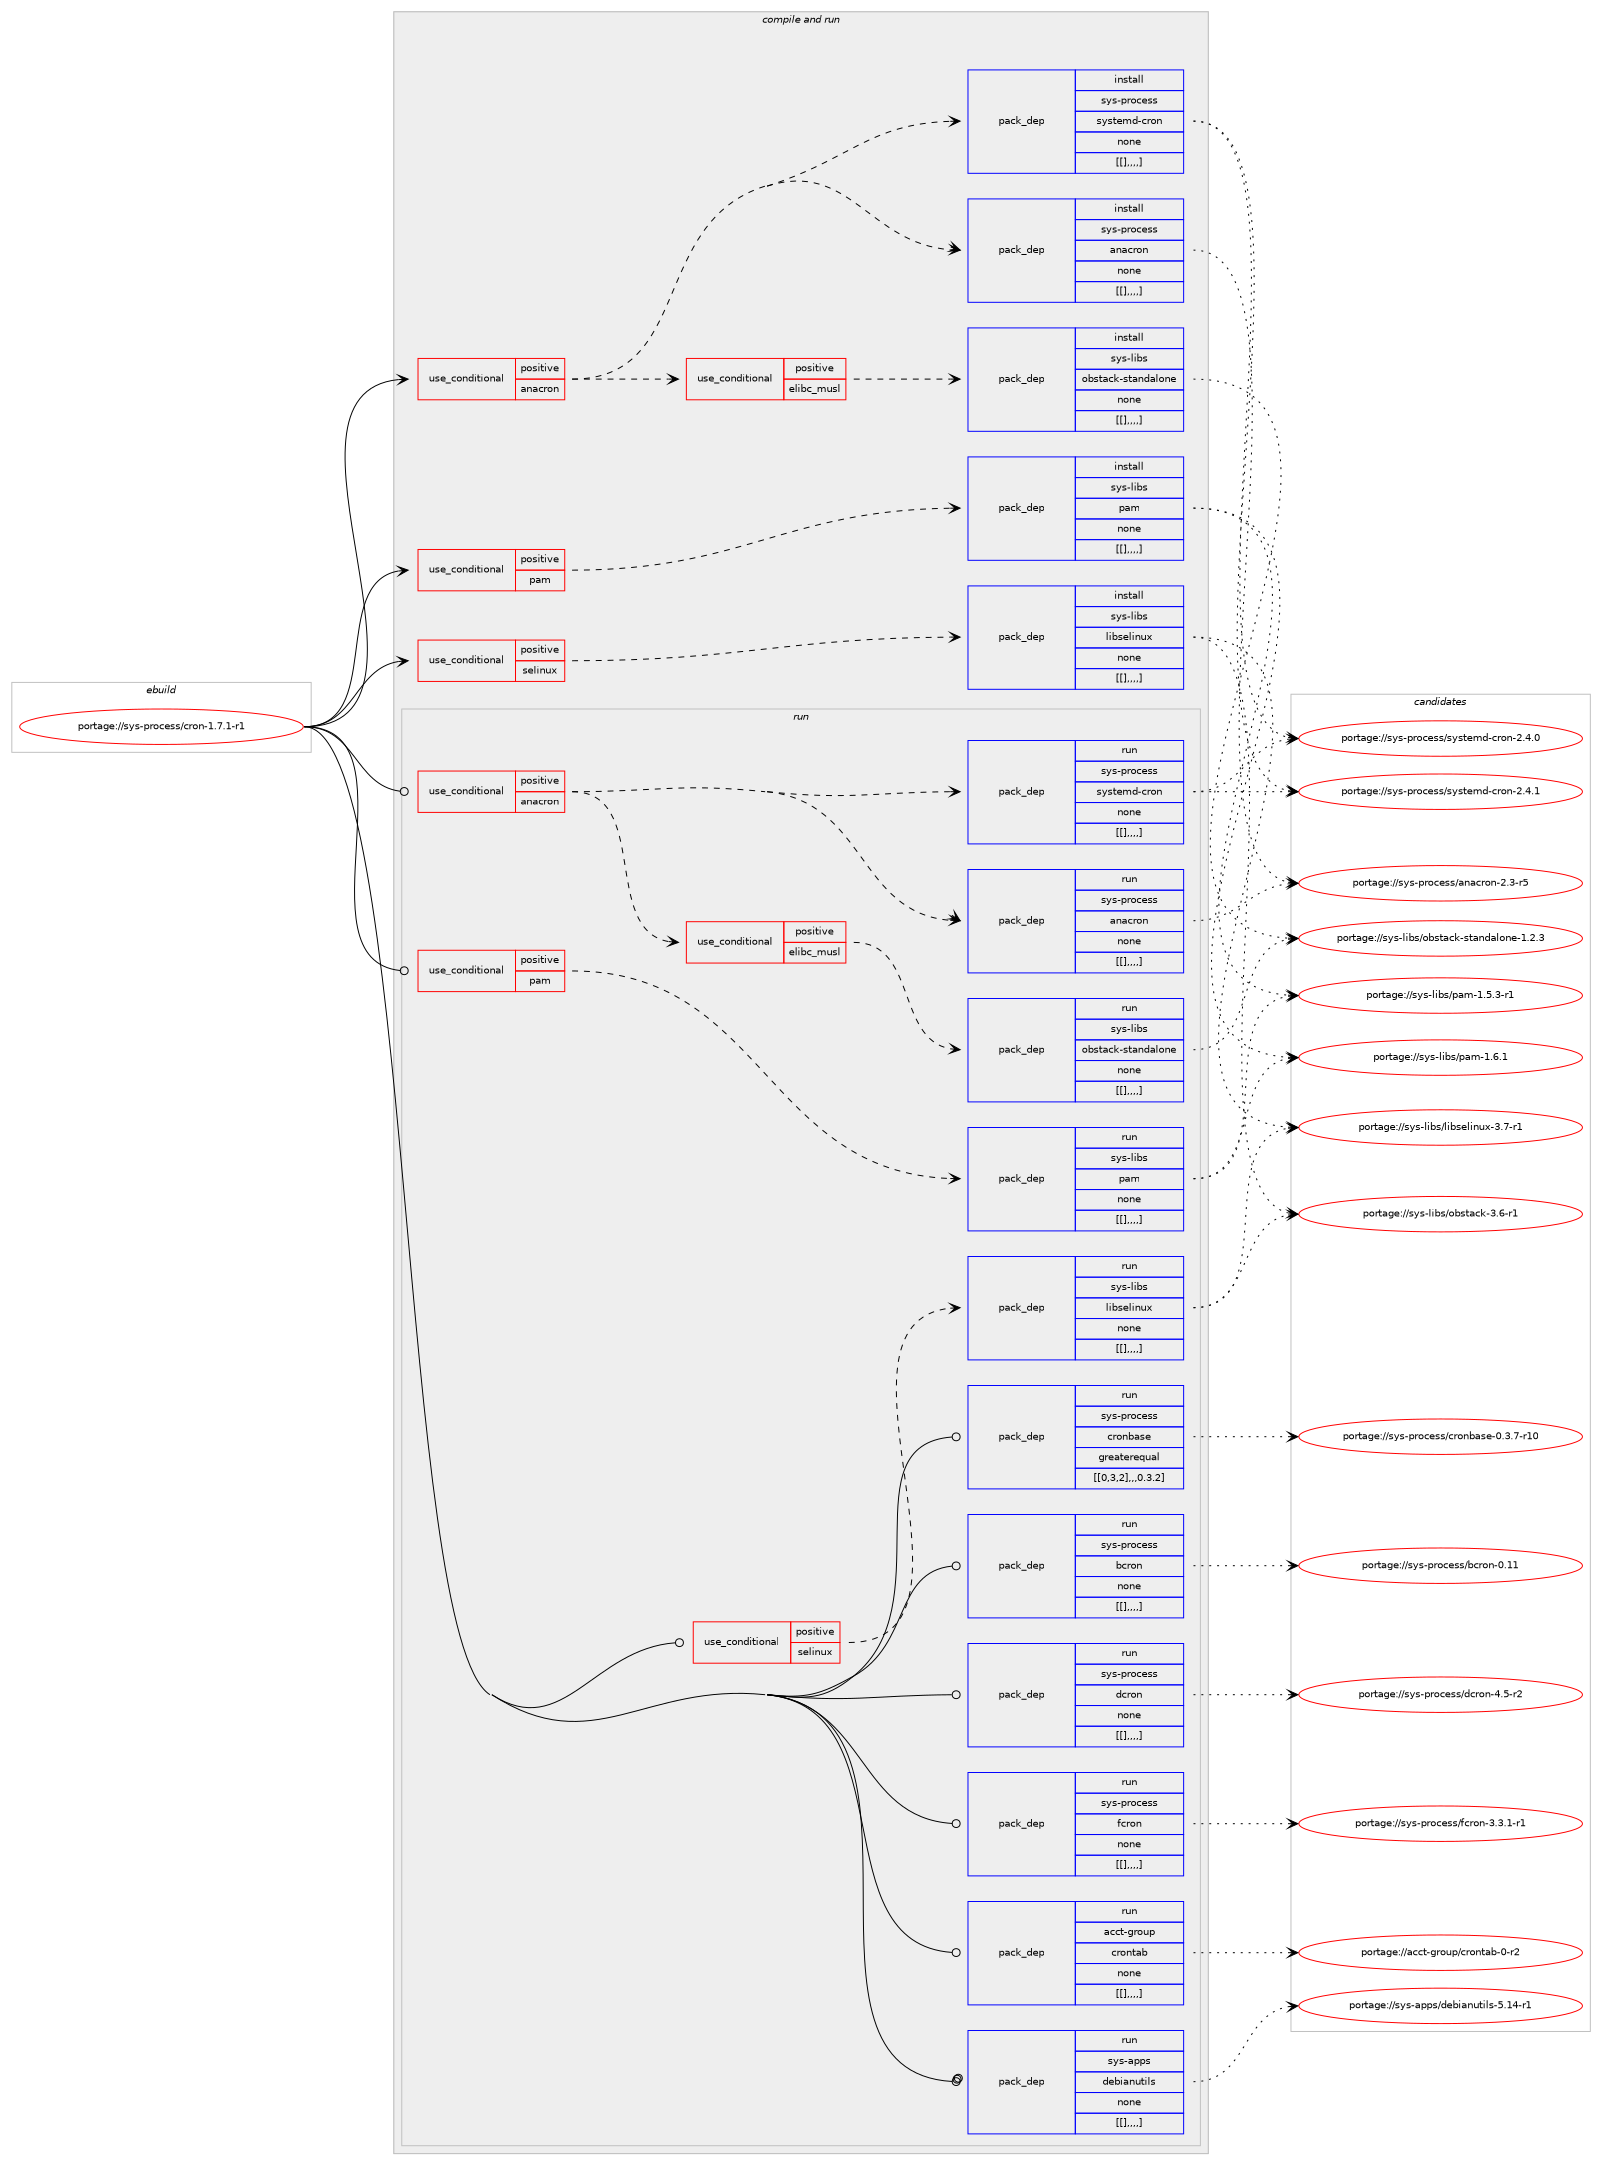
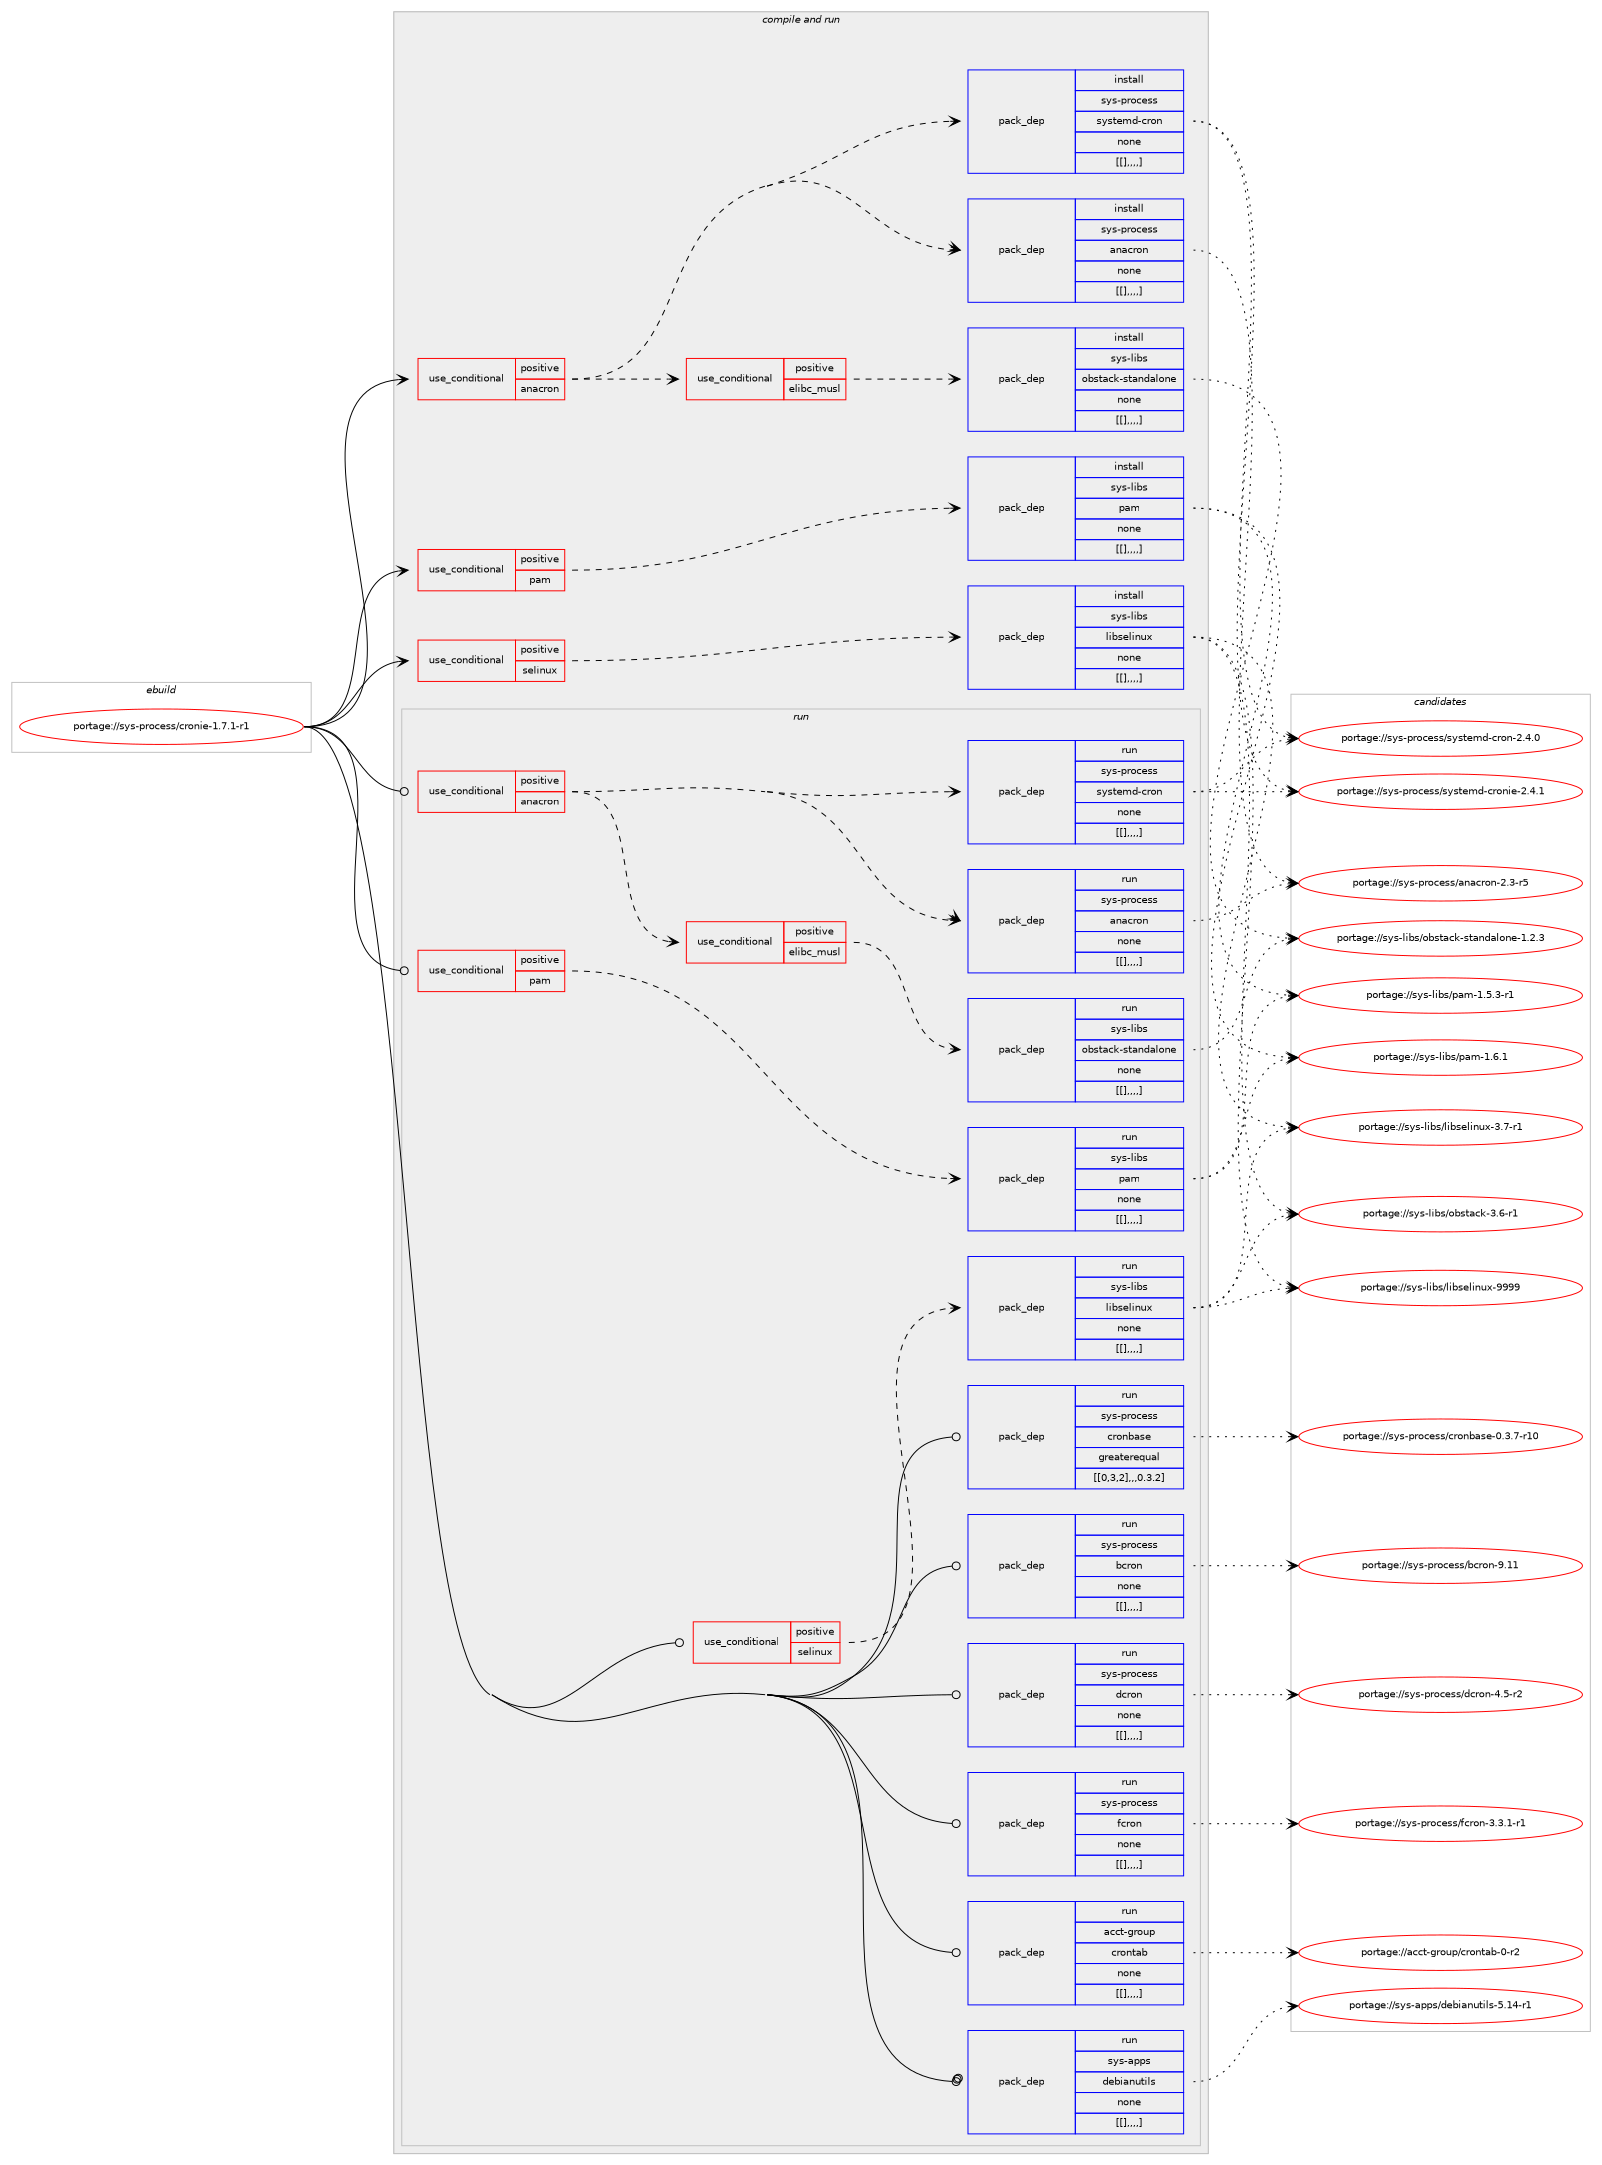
(161, 727) -> (161, 727)
(1441, 792) -> (1441, 792)
none -> (1441, 1288)
(1441, 1566) -> (1441, 1566)
